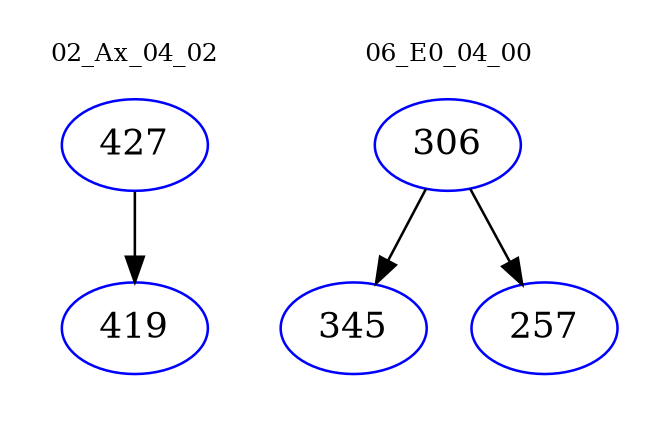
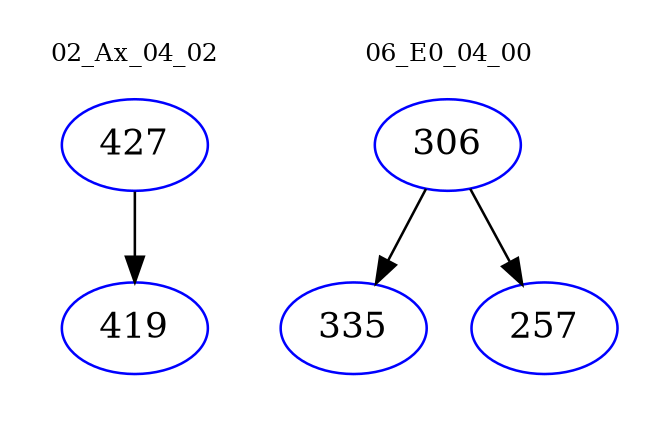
(354, 328) -> (354, 328)
